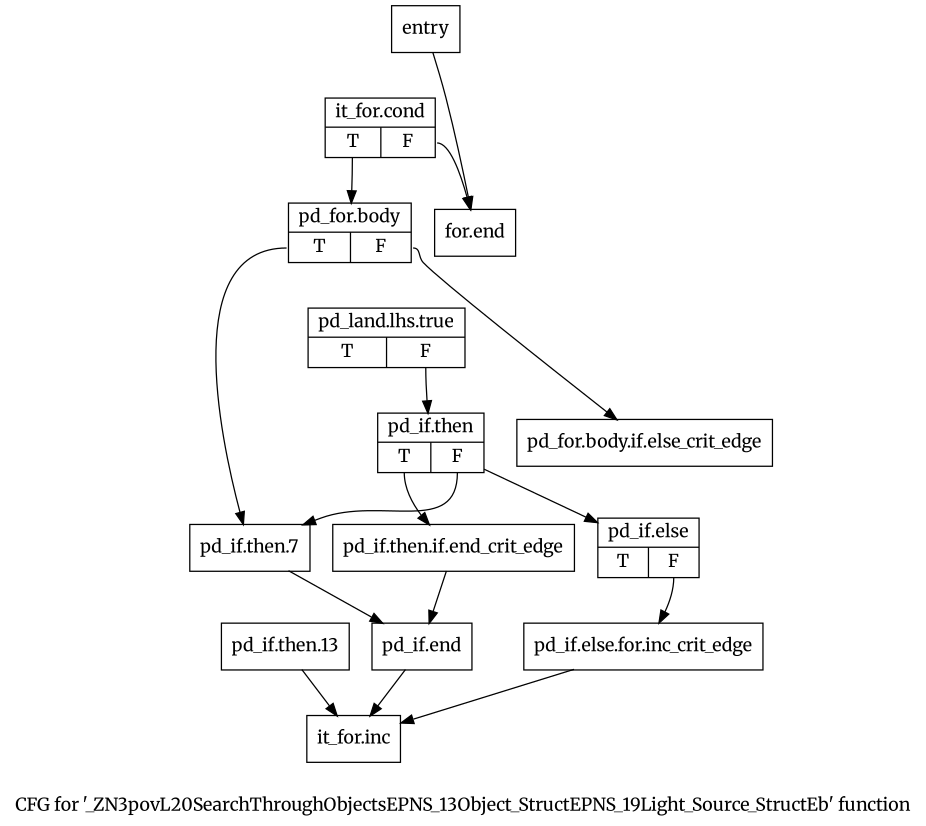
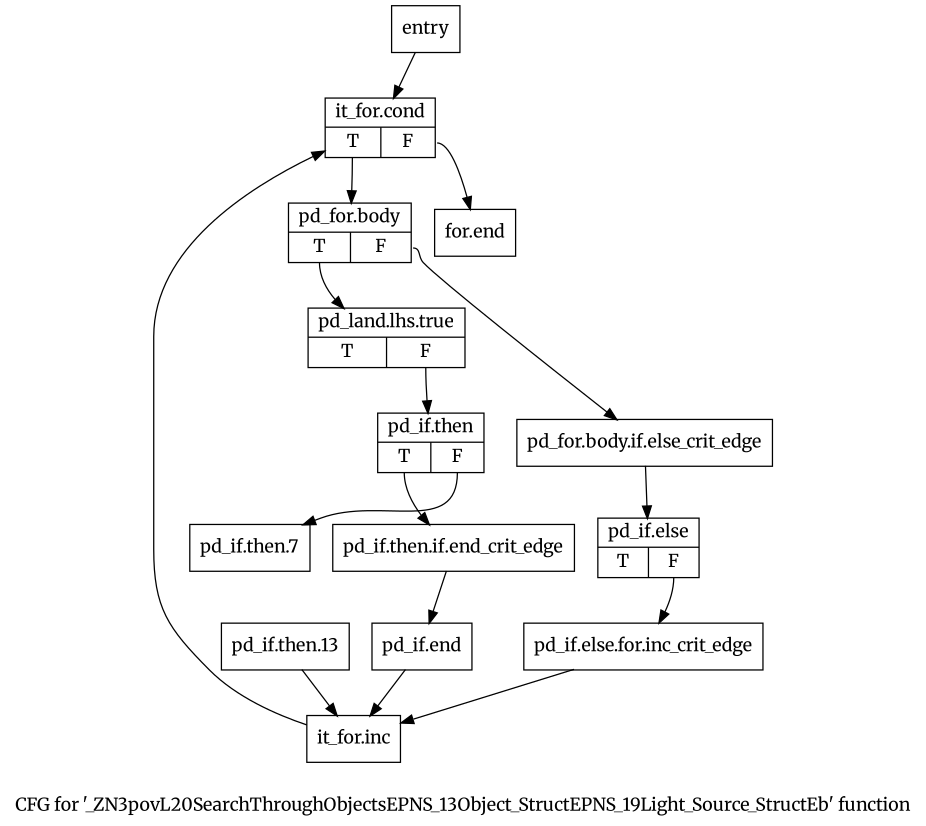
(452, 124) -> (407, 70)
(216, 363) -> (324, 282)
none -> (154, 442)
(535, 493) -> (646, 486)
(330, 594) -> none
